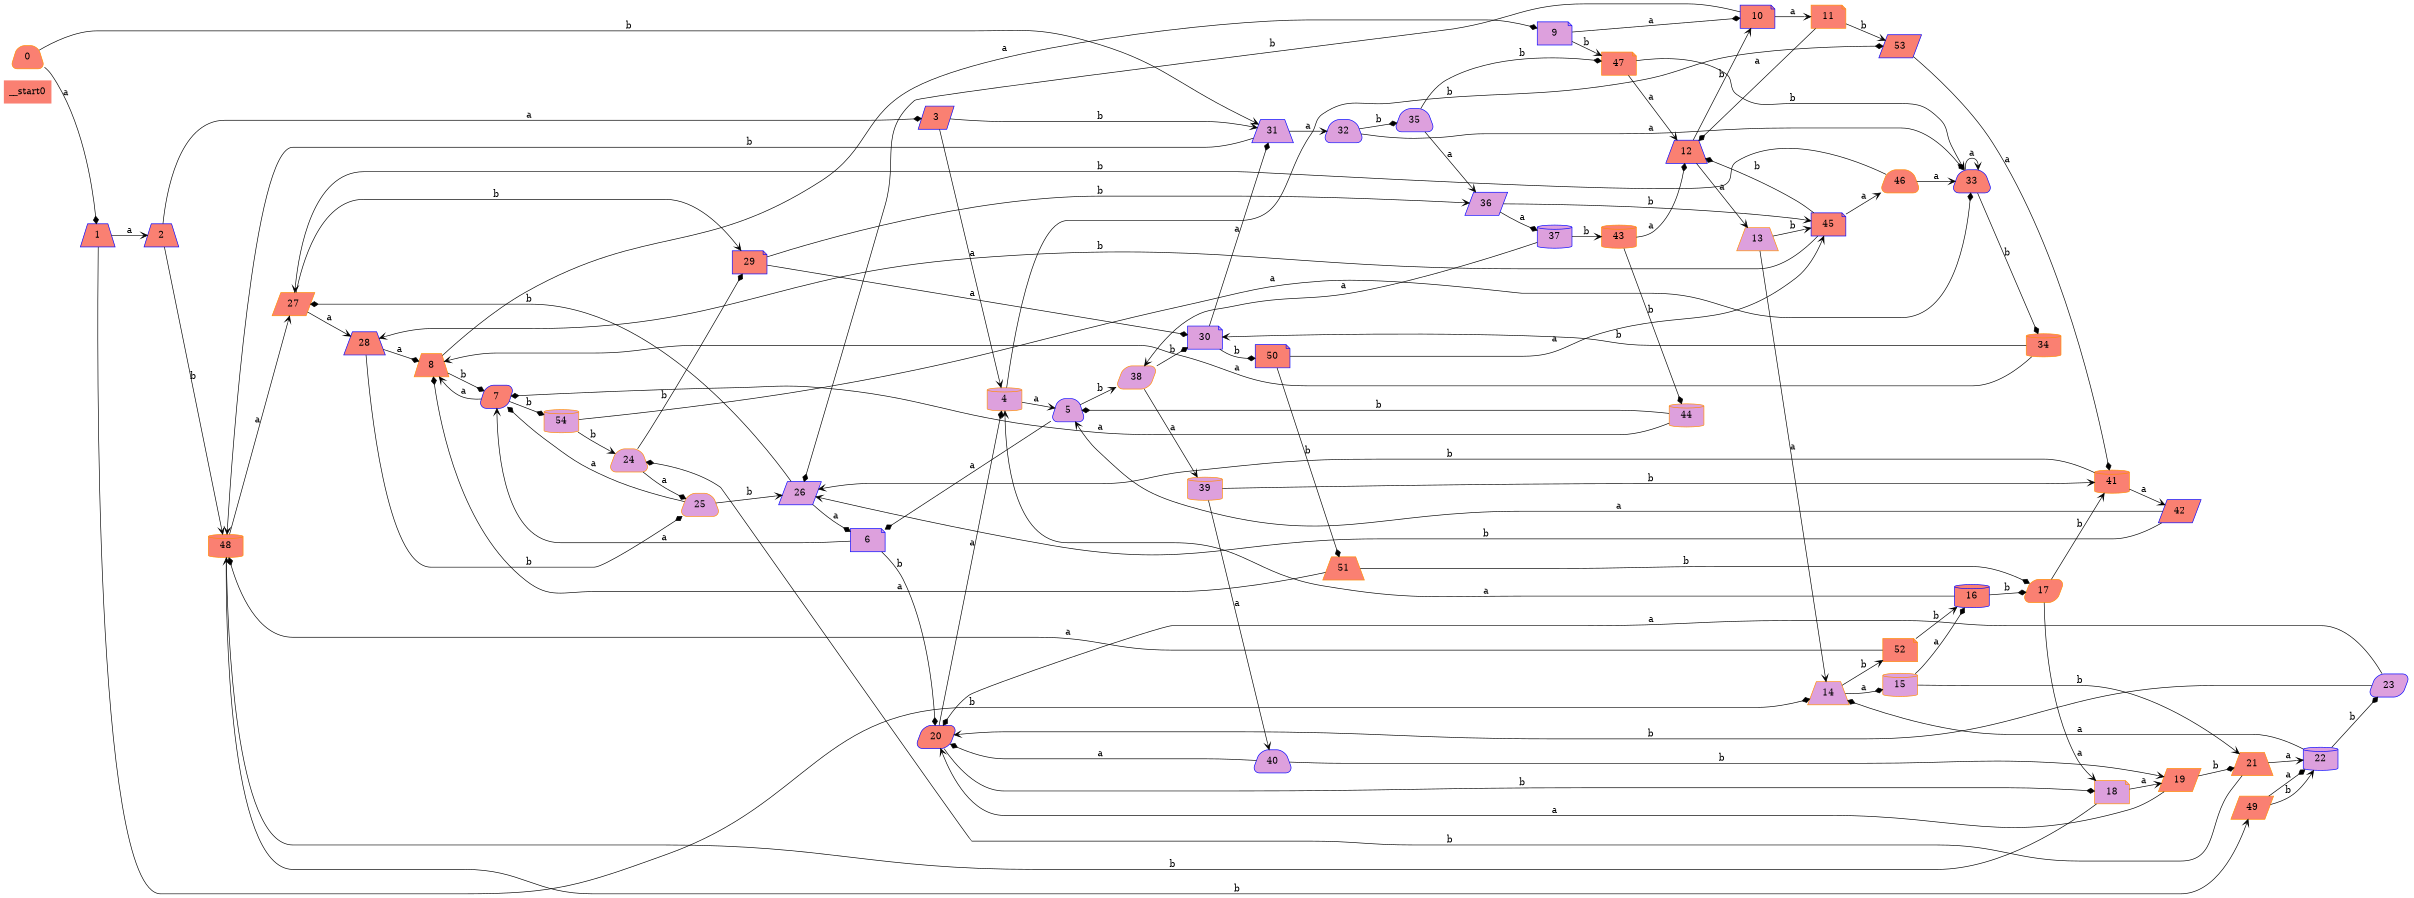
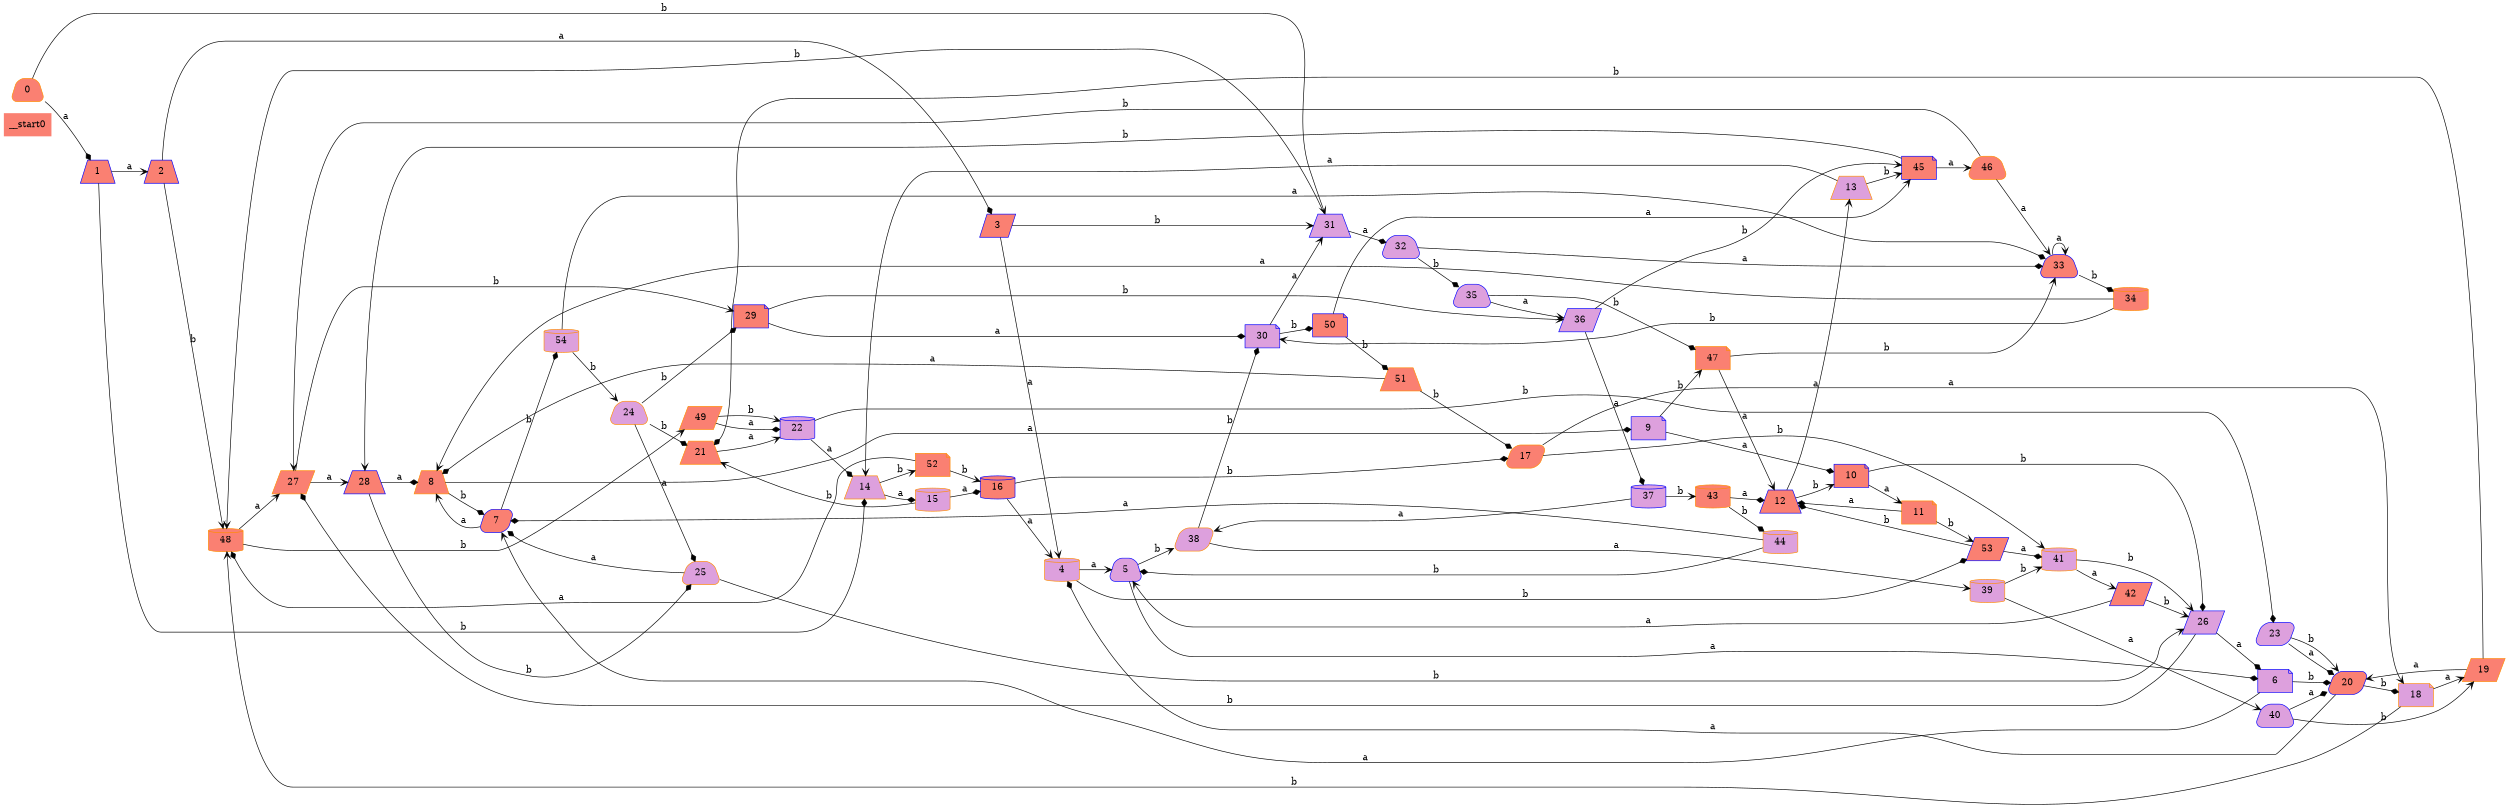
(1305, 131) -> (1363, 236)
(1765, 184) -> (1889, 527)
(1238, 238) -> (1294, 284)
(2112, 482) -> (2059, 559)
(1380, 844) -> (665, 433)
